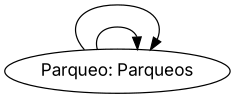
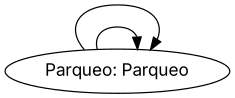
(117, 71) -> (117, 71)
